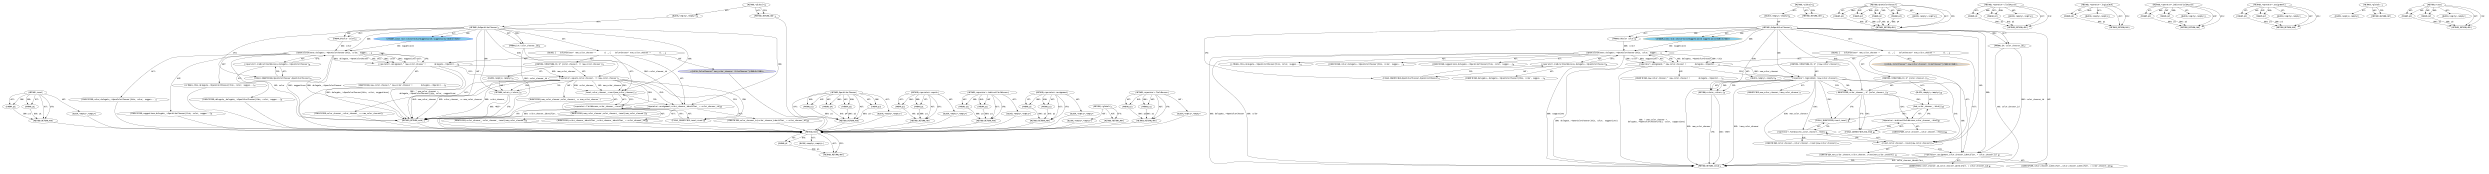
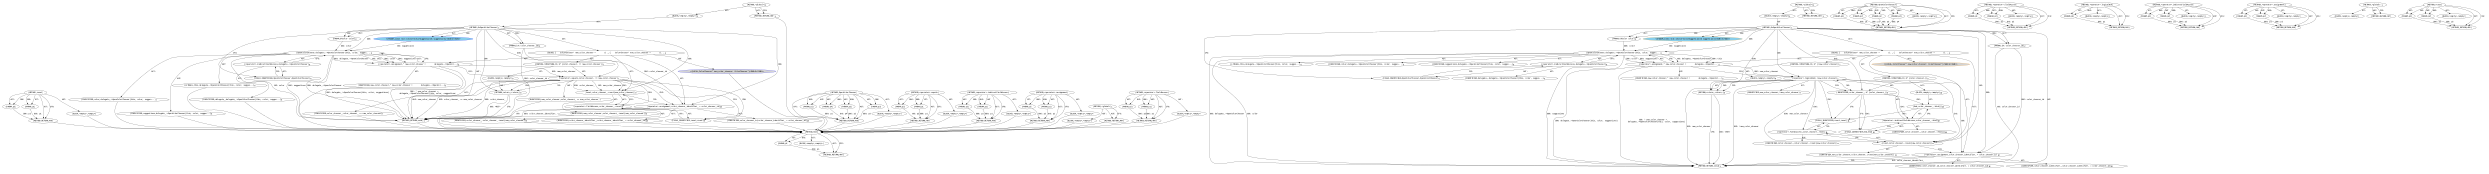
(1815, 71) -> (1887, 86)
